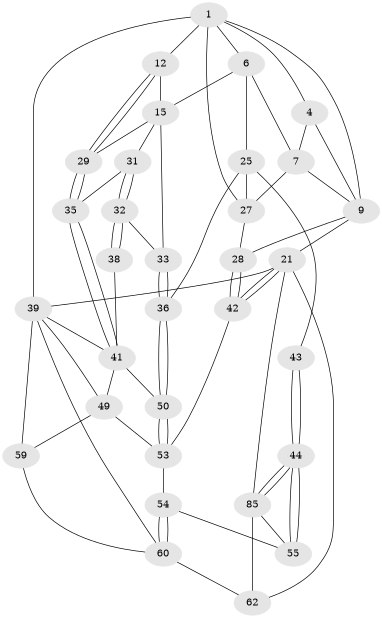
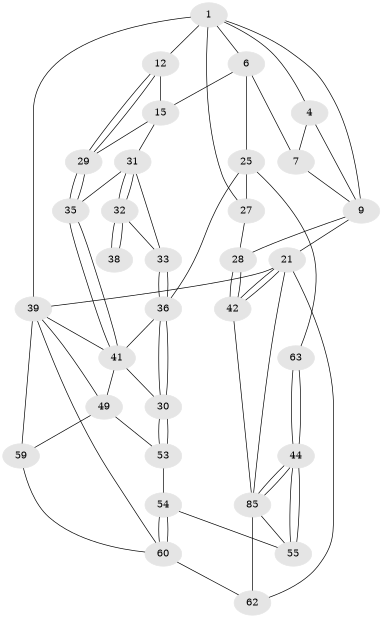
(162, 186) -> (148, 211)
(268, 189) -> none
(116, 309) -> (140, 333)
(296, 358) -> (296, 358)
(204, 385) -> (243, 407)
(163, 407) -> (163, 407)
